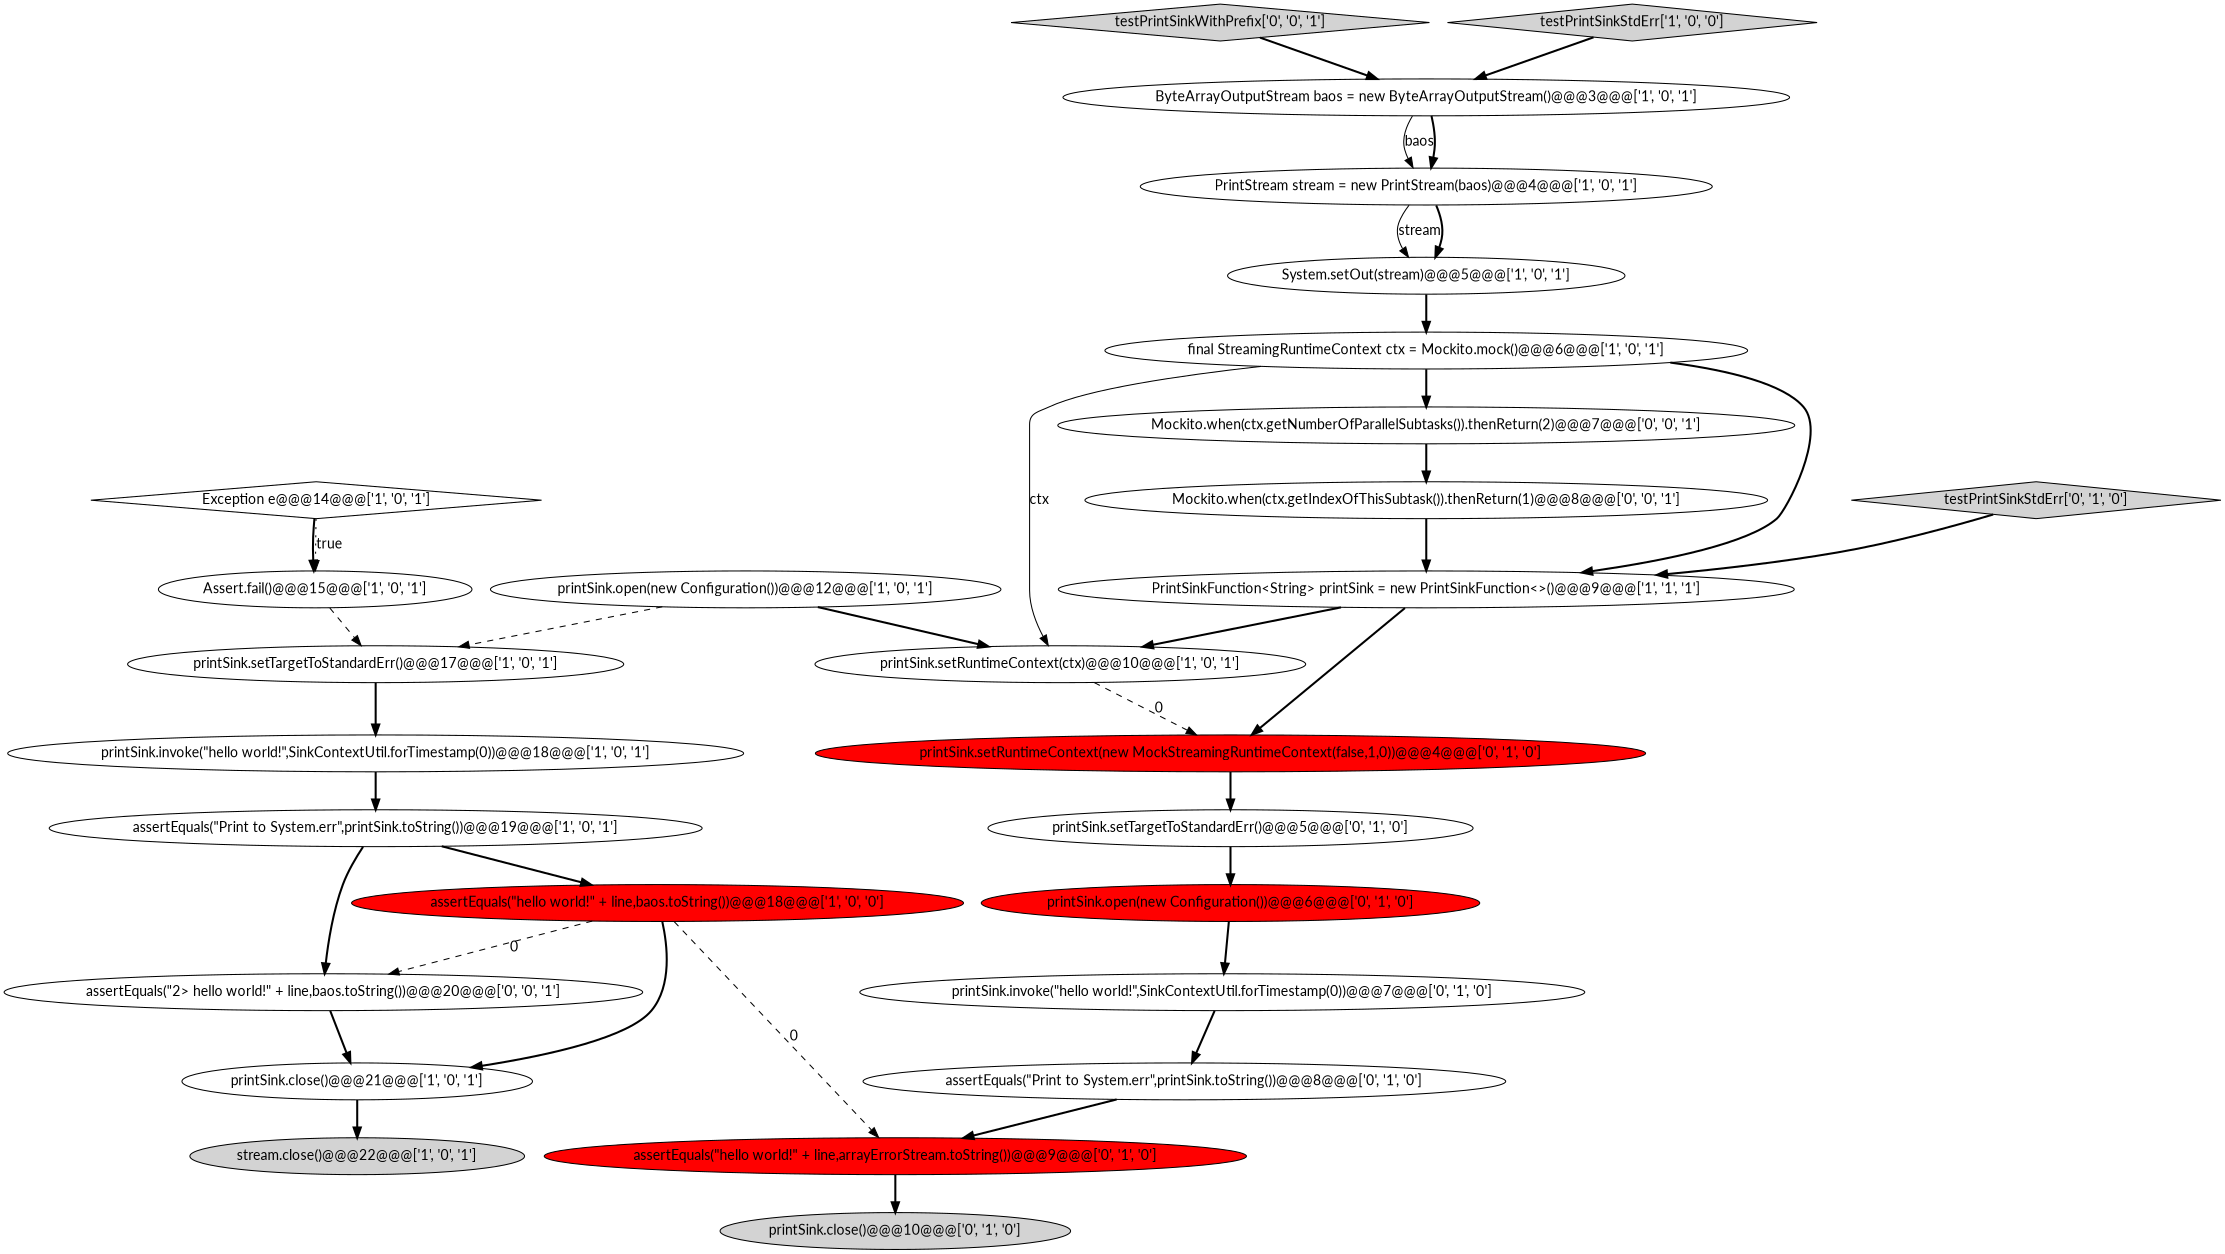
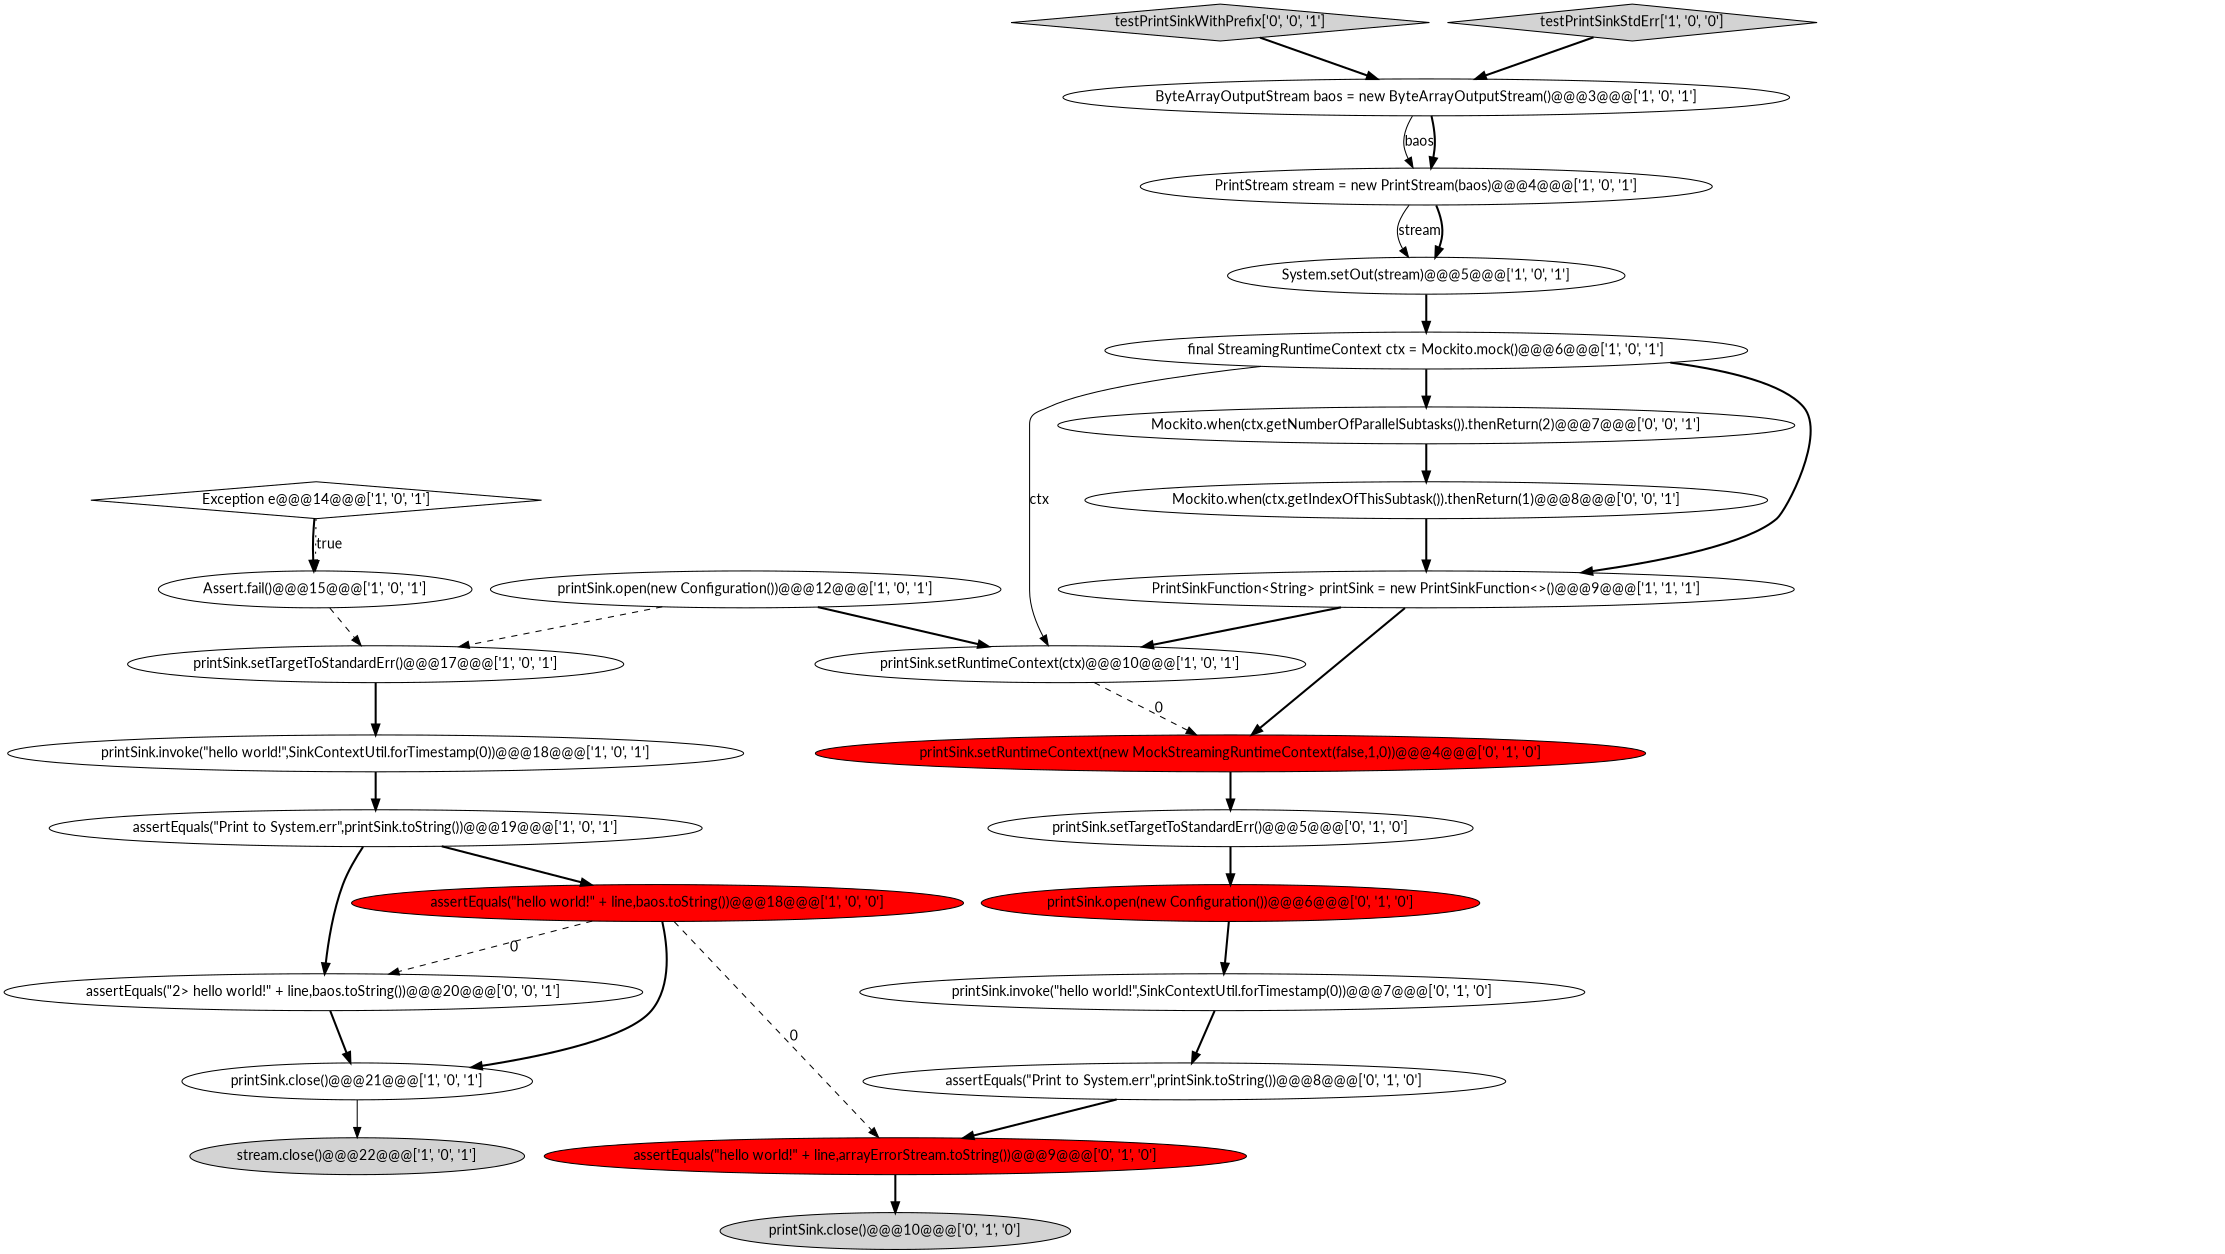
(2036, 500) -> none
(357, 1114) -> (357, 1114)
